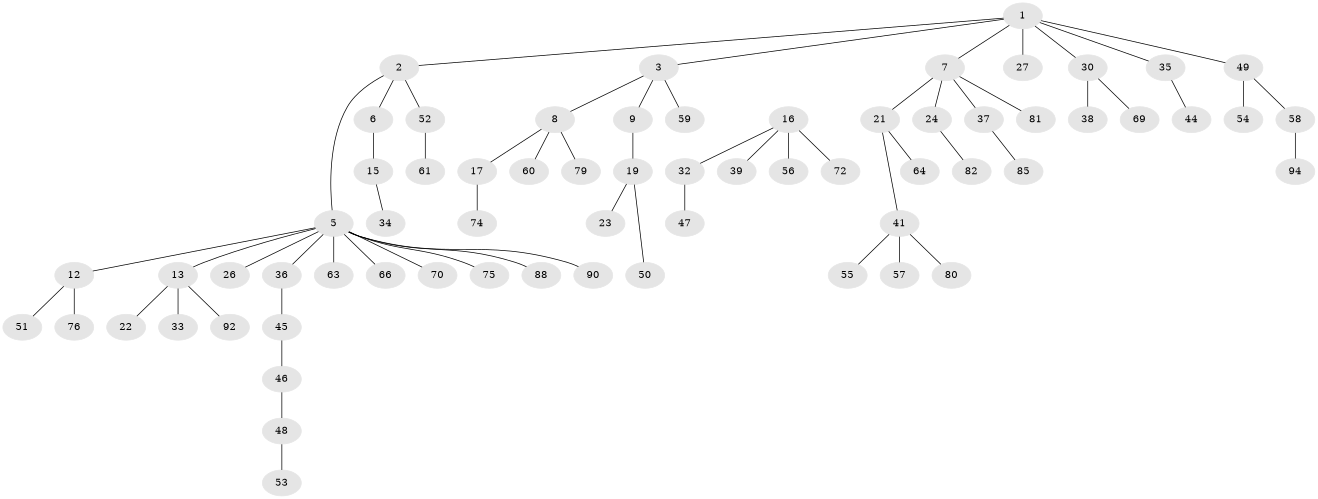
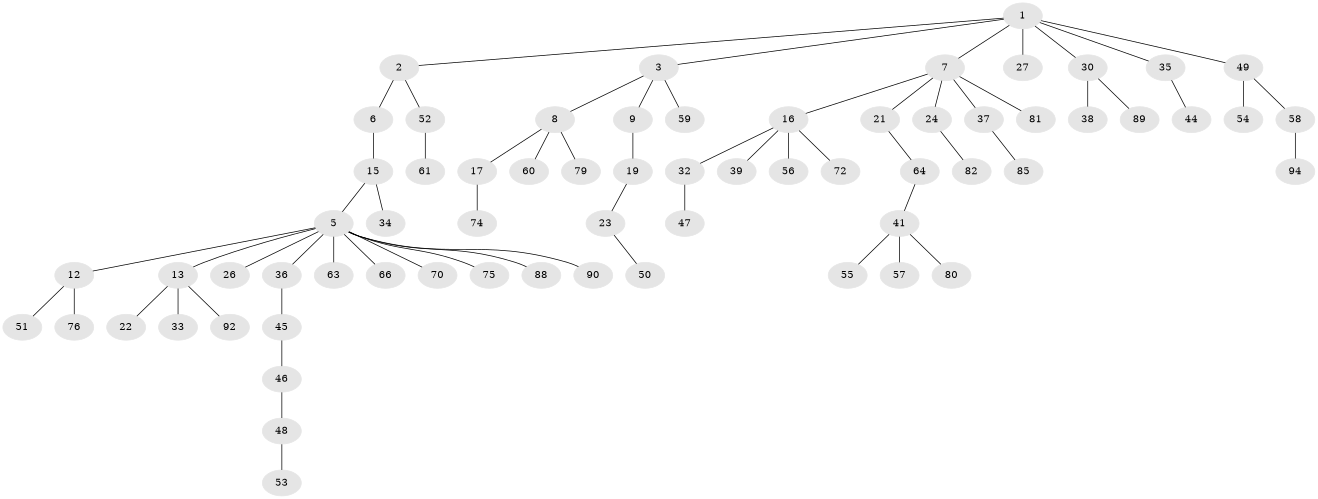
none -> (867, 94)
(1140, 120) -> (1140, 120)
(337, 133) -> (354, 198)
(890, 172) -> (910, 198)
(639, 223) -> (625, 249)
